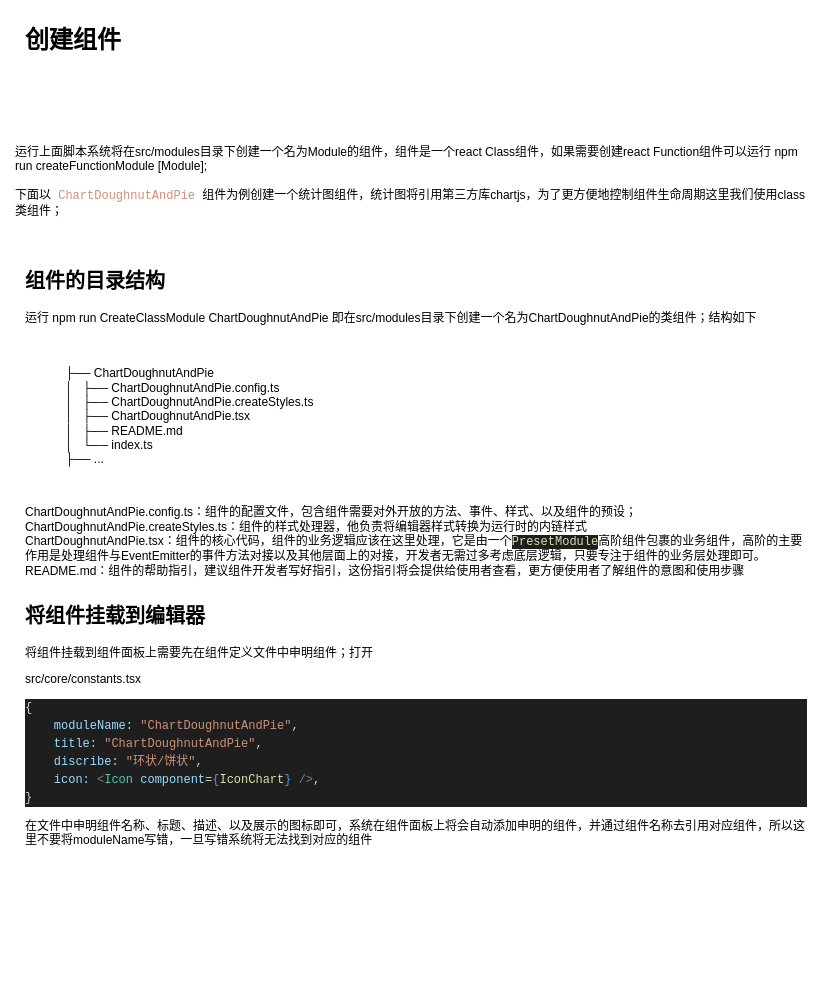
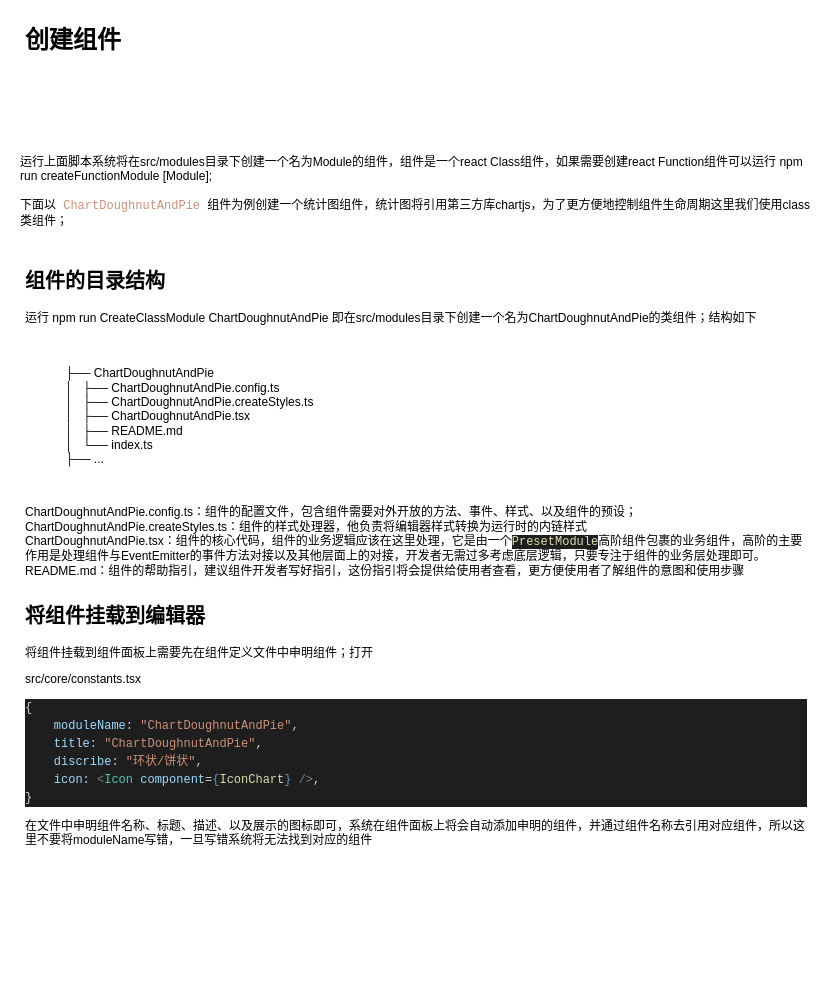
(411, 186) -> (416, 196)
